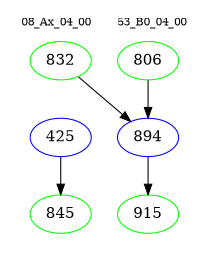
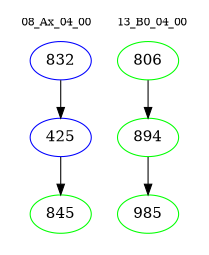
(152, 23) -> (152, 23)
(61, 61) -> (61, 61)
(93, 89) -> (61, 94)
(148, 137) -> (148, 137)
(148, 214) -> (148, 214)
